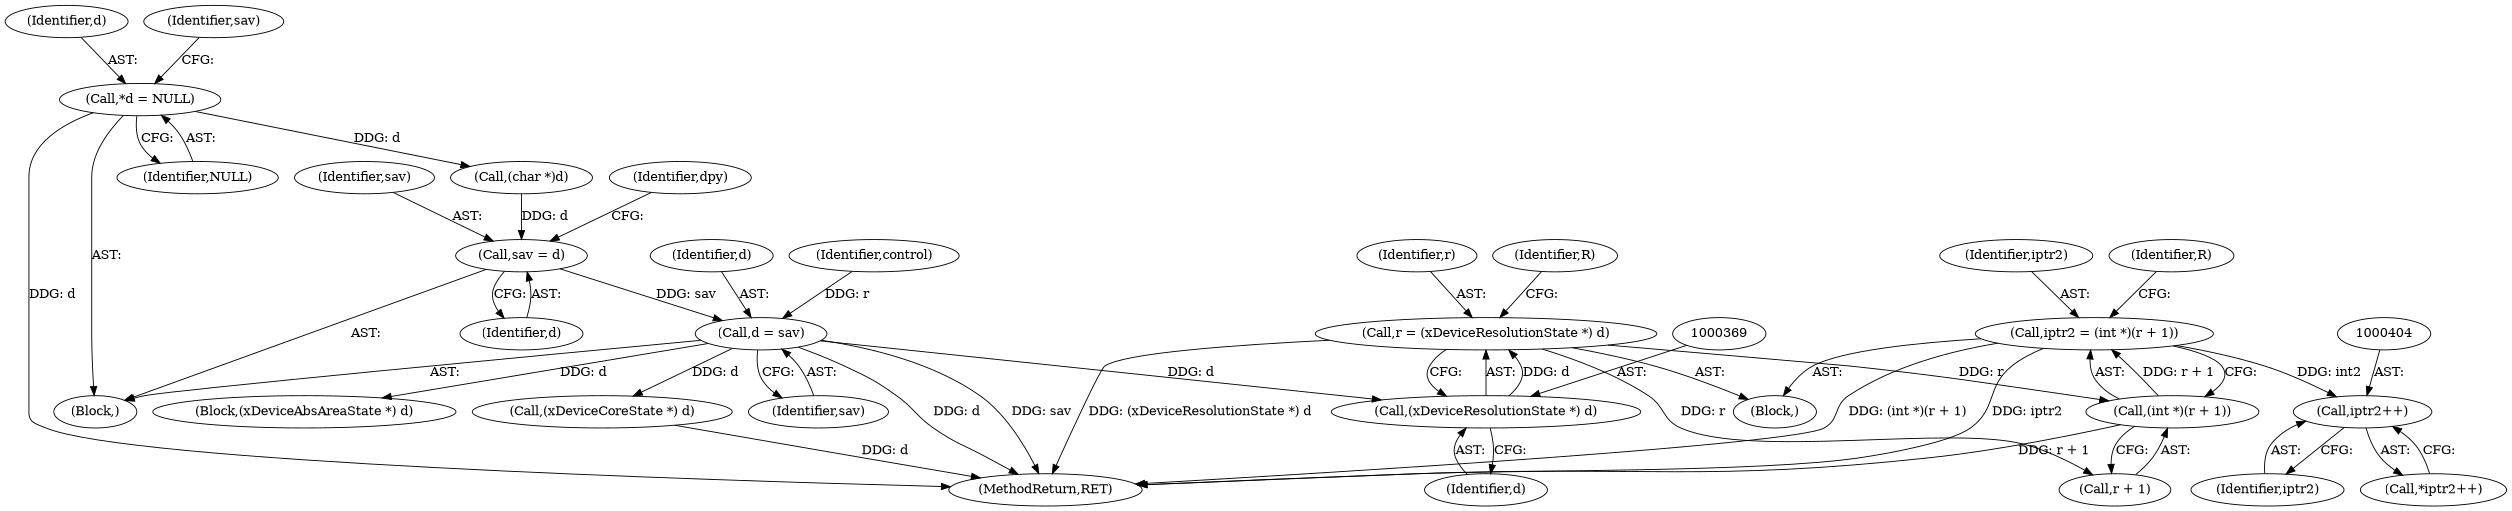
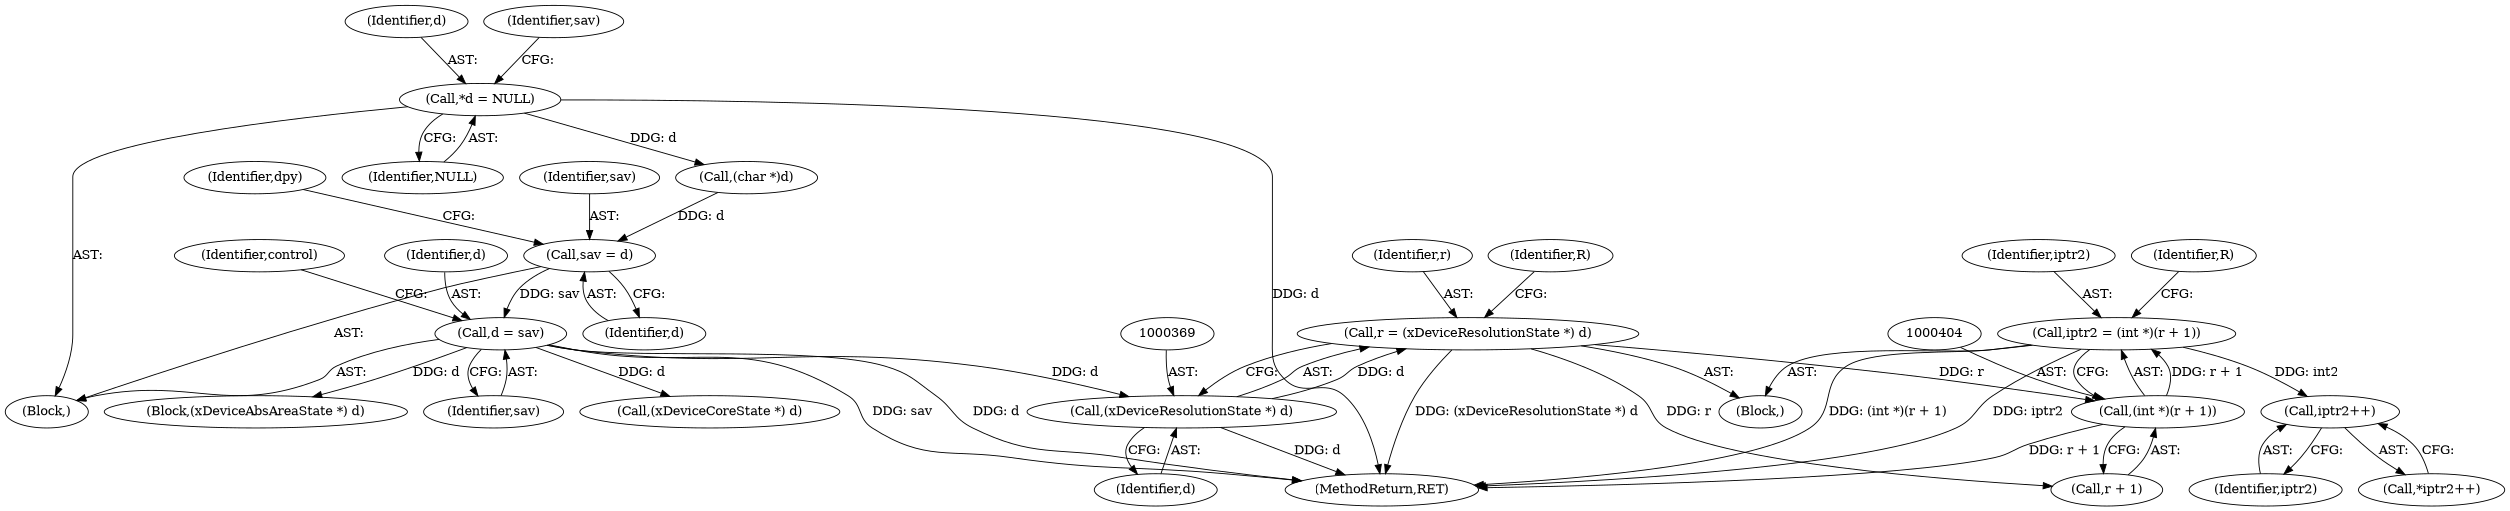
(847, 295) -> (413, 295)
(2375, 368) -> (2034, 378)
(823, 451) -> (1278, 450)
